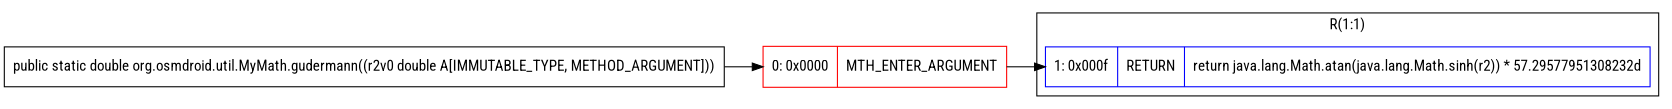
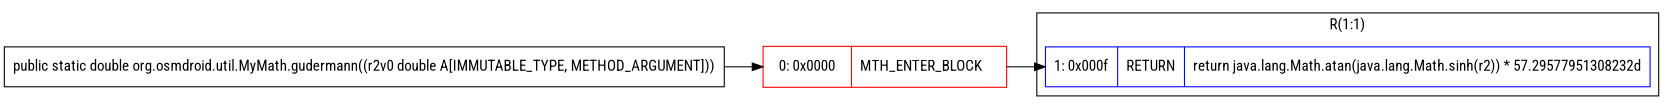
(922, 66) -> (922, 66)
